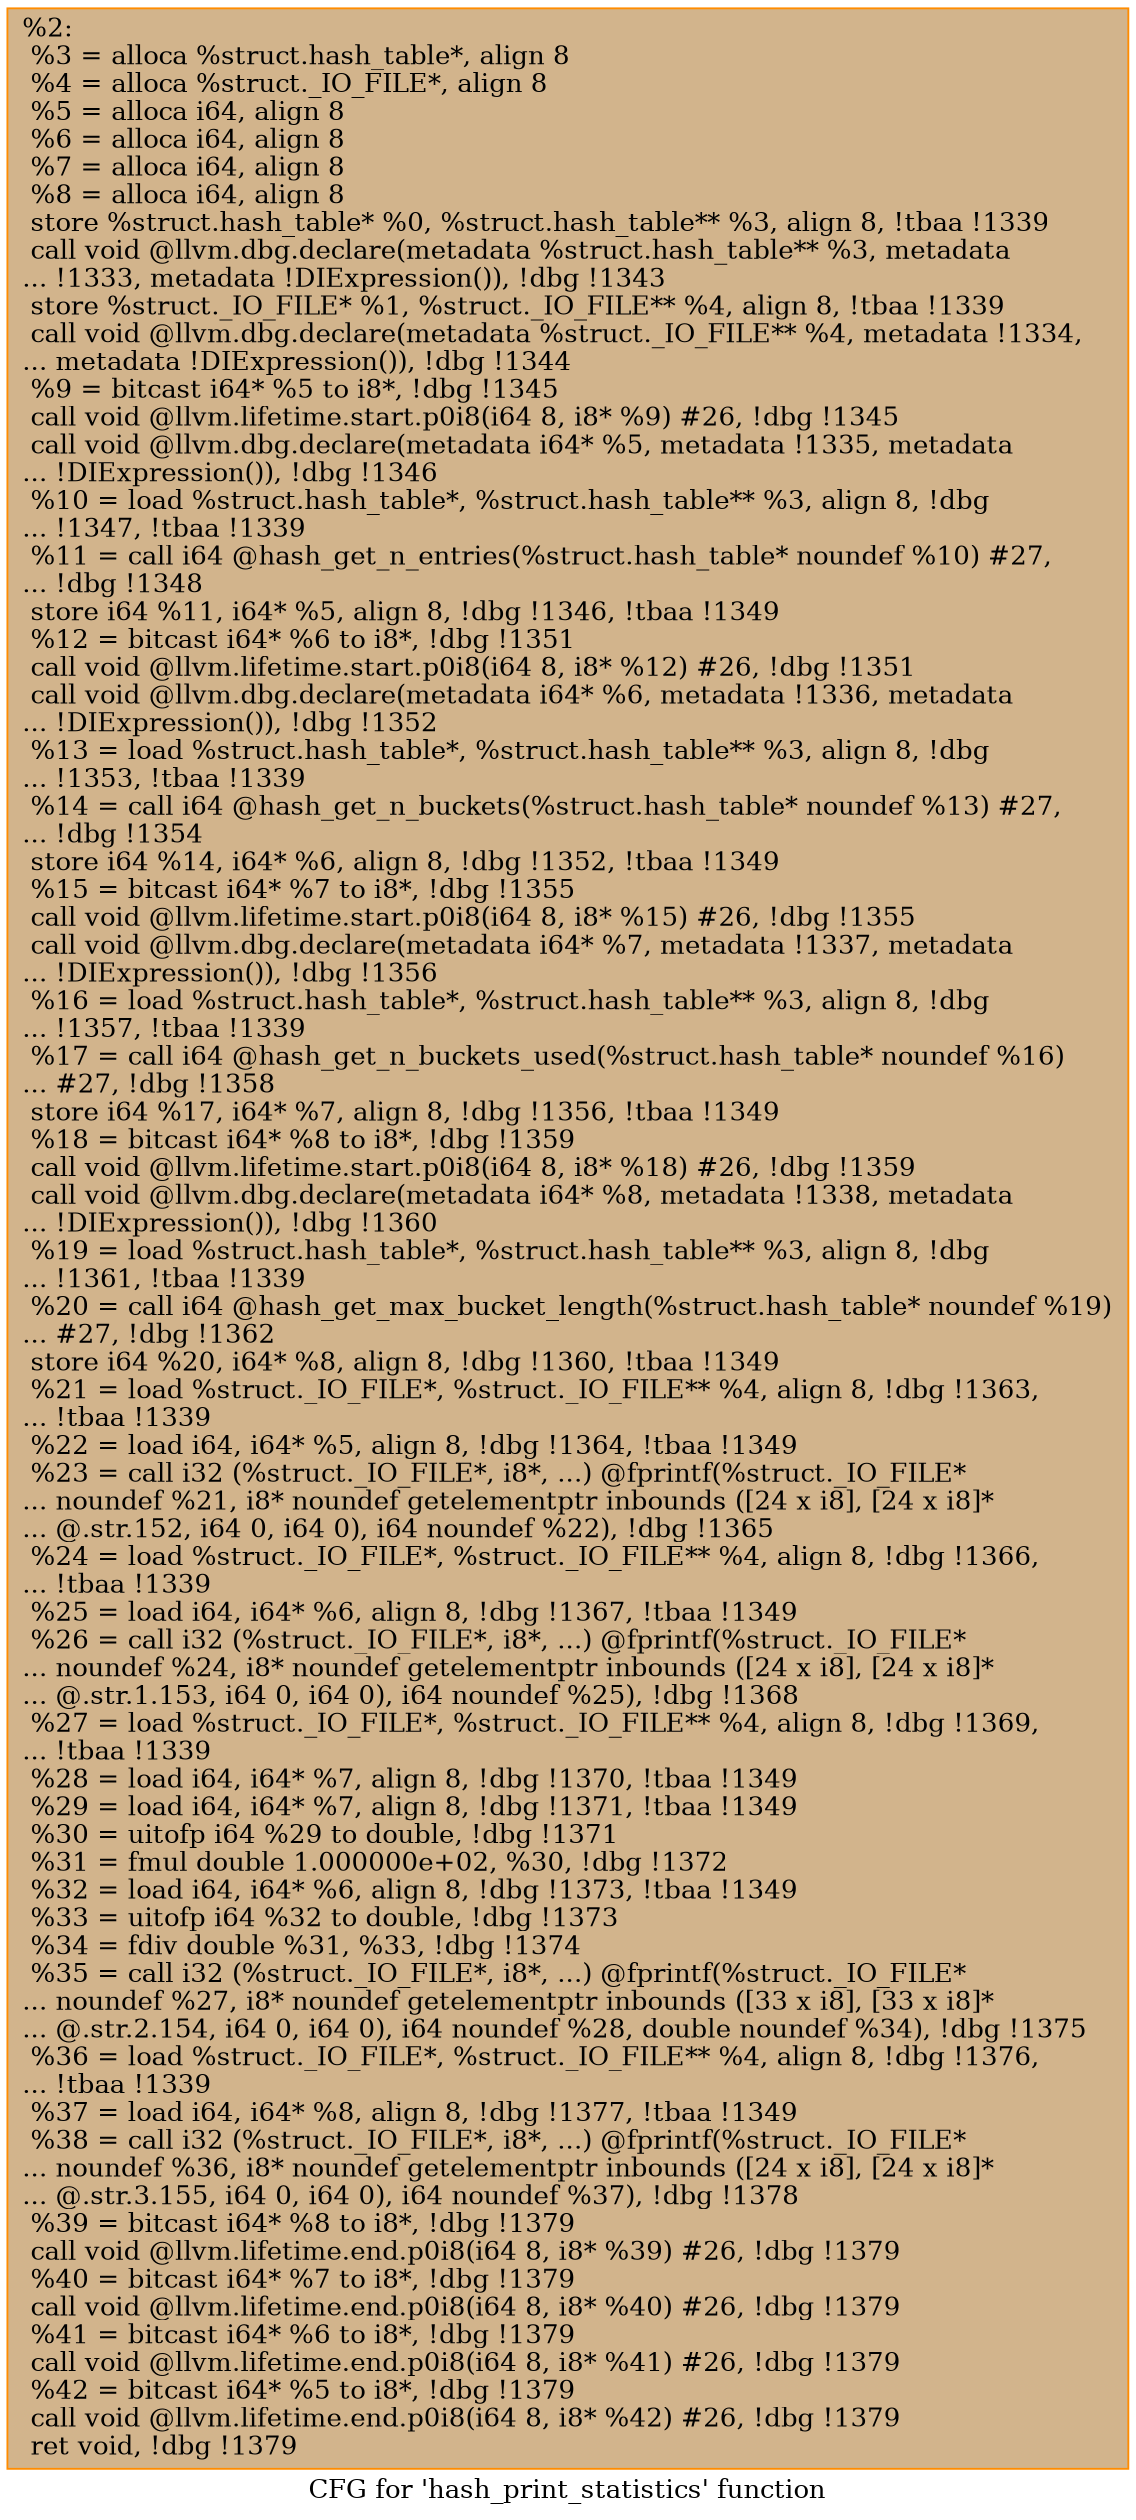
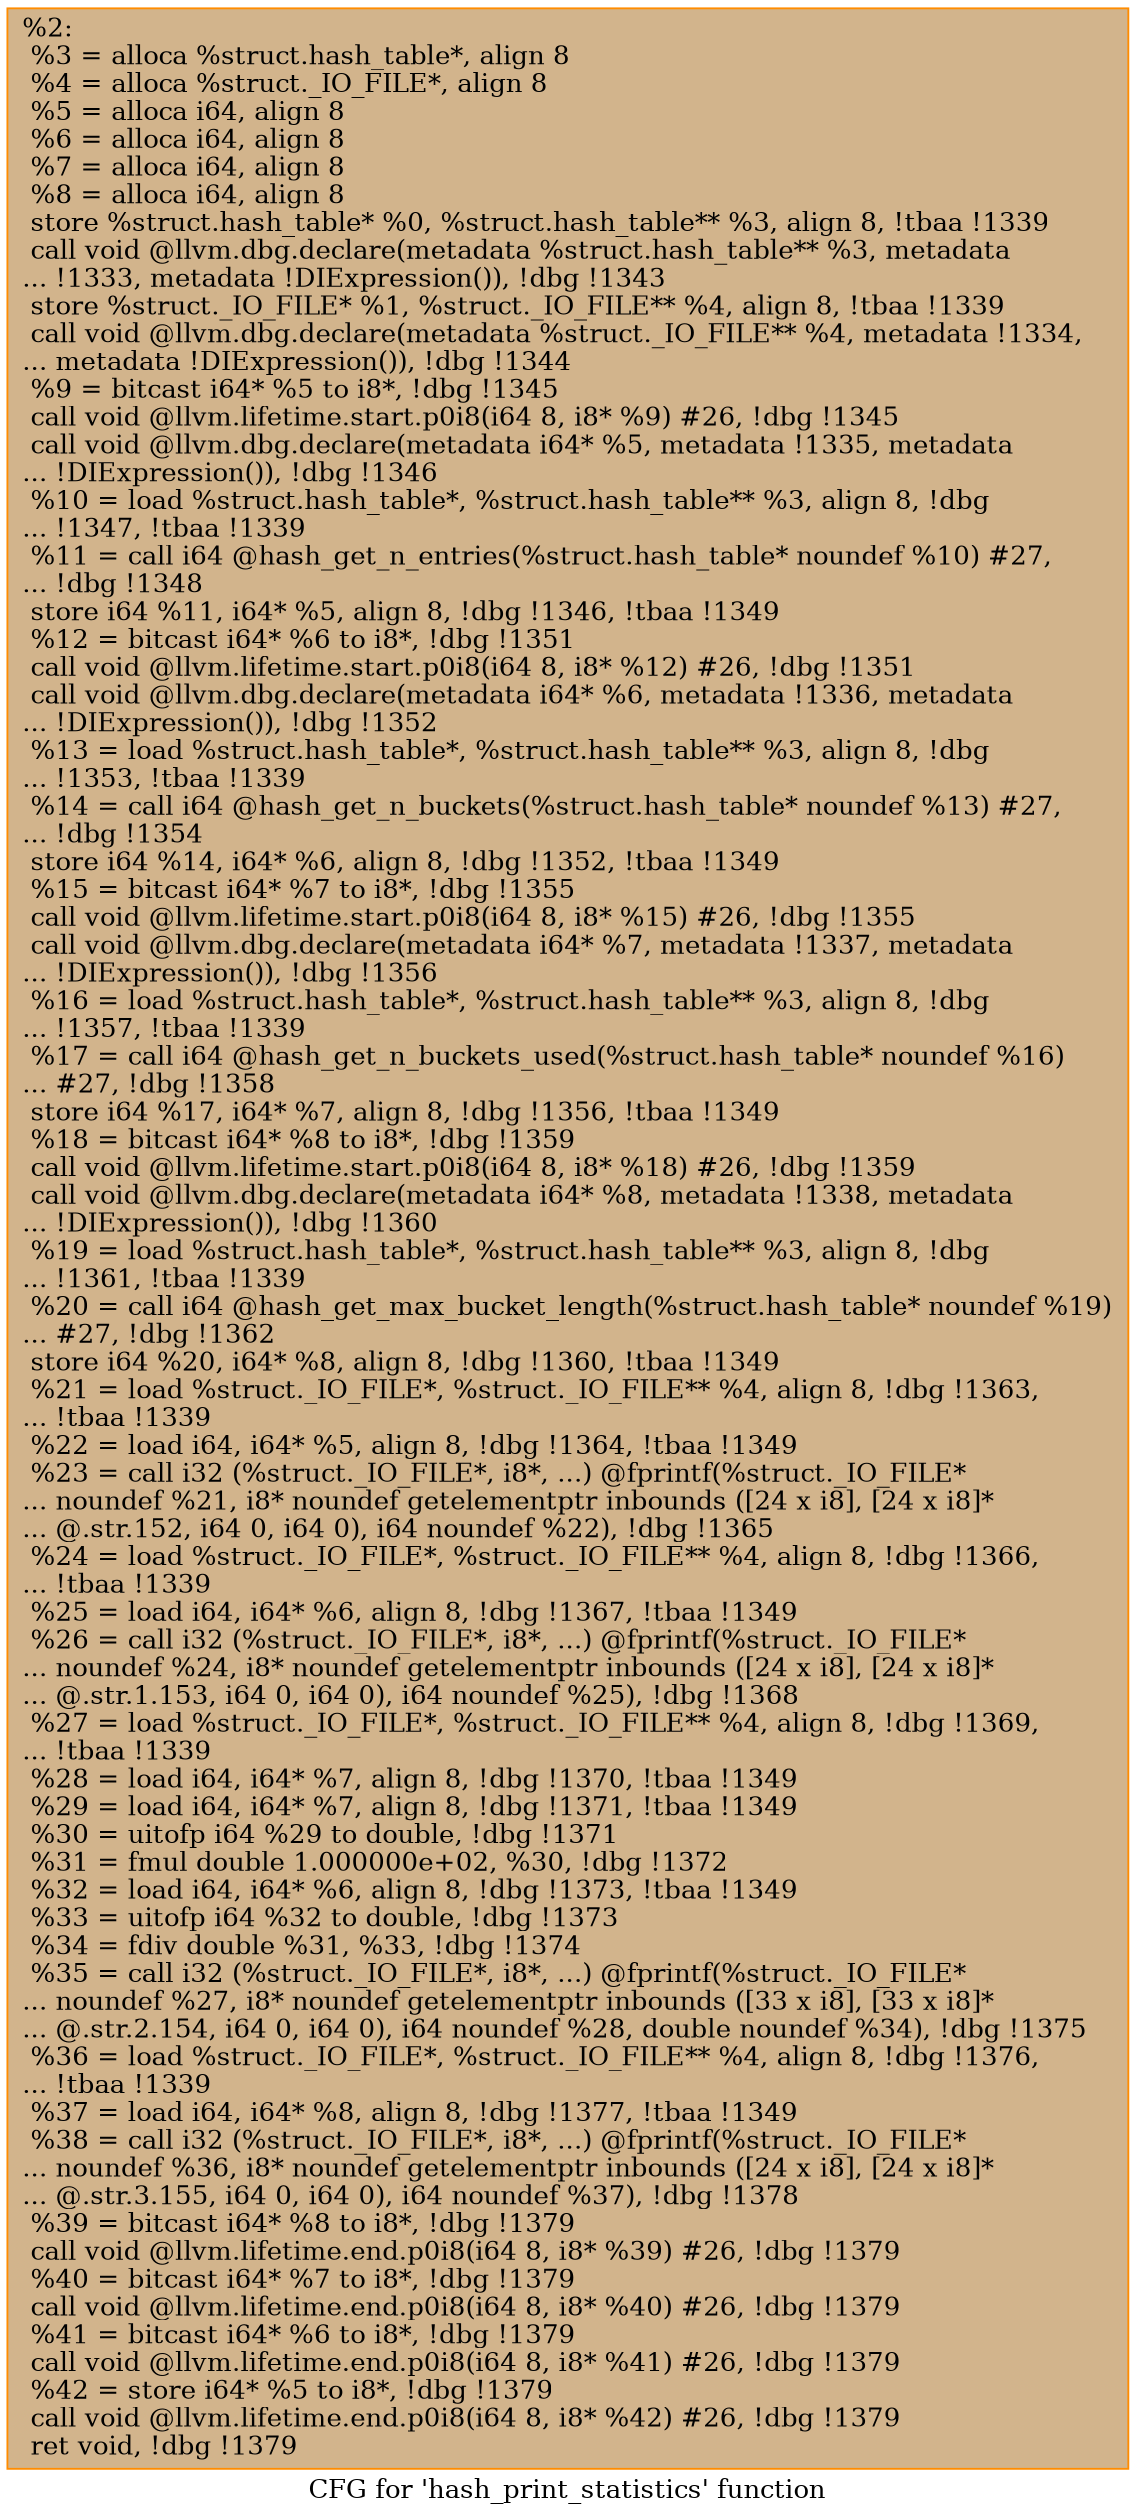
(299, 2391) -> (288, 2391)
